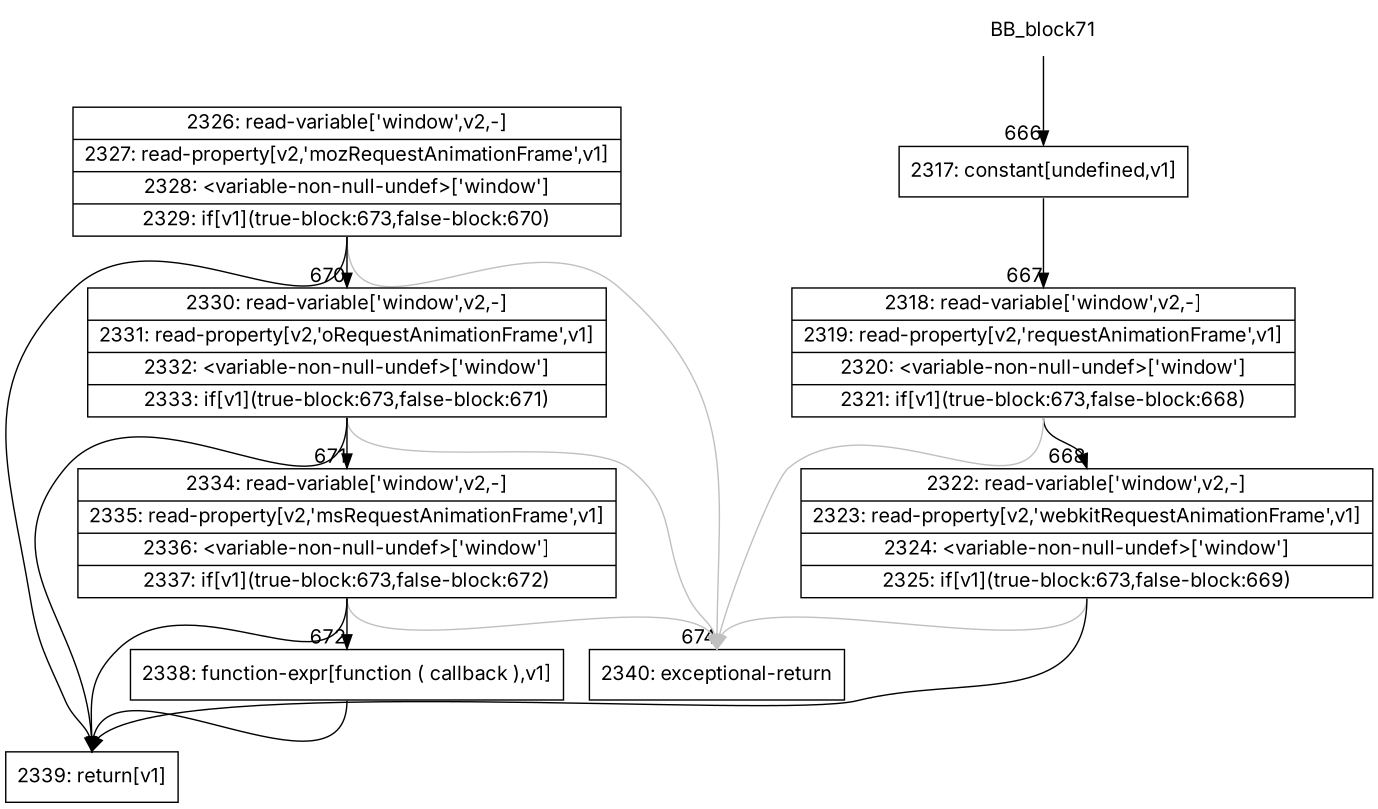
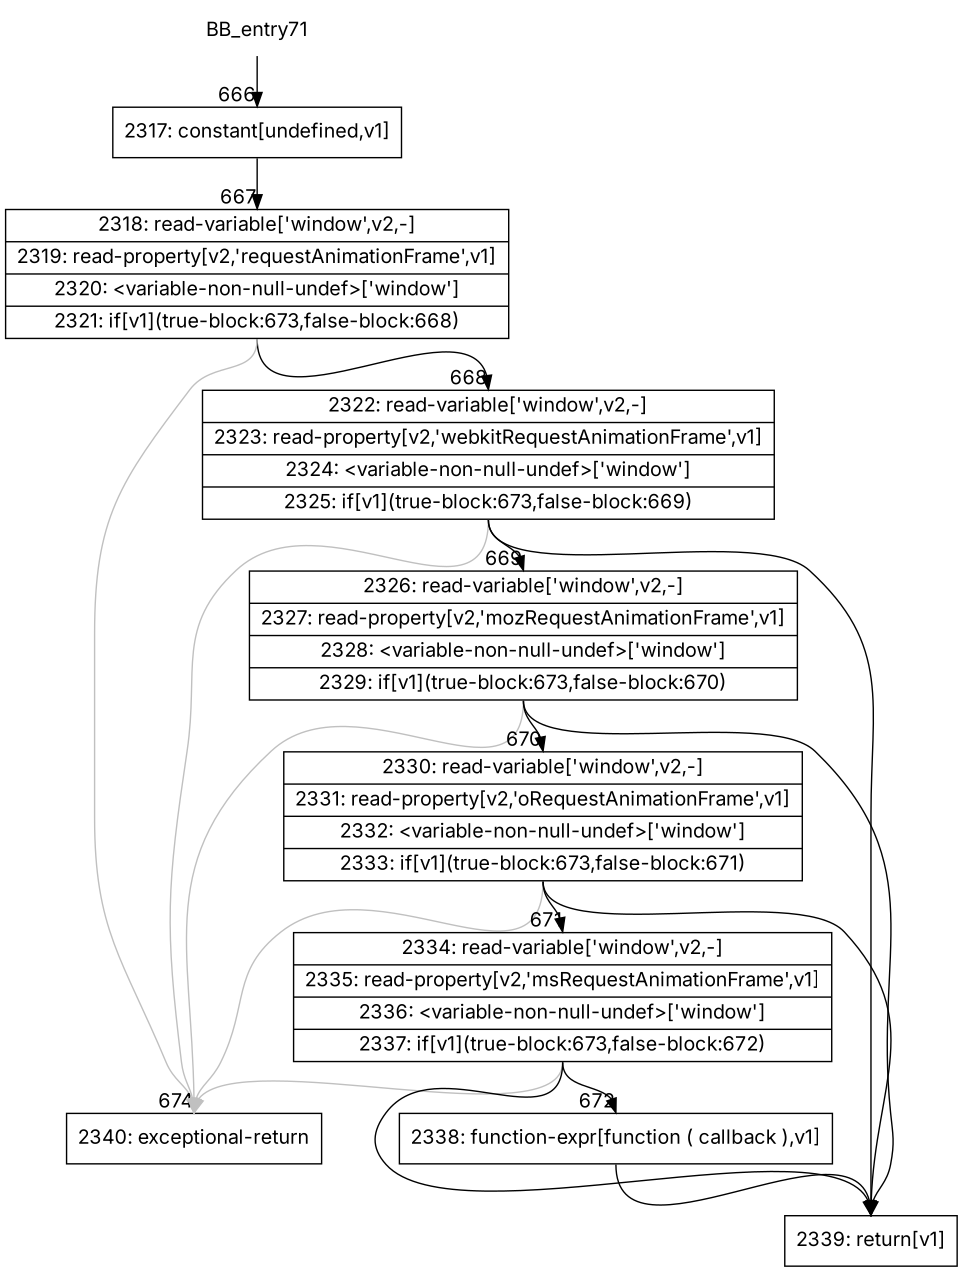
(1043, 31) -> (257, 31)
none -> (500, 541)
